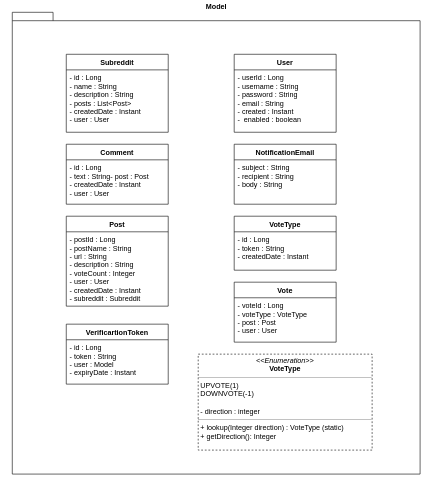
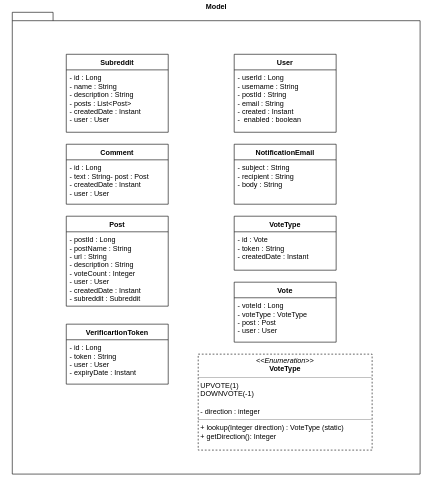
(264, 78) -> (264, 78)
(255, 240) -> (255, 240)
(87, 348) -> (87, 348)
